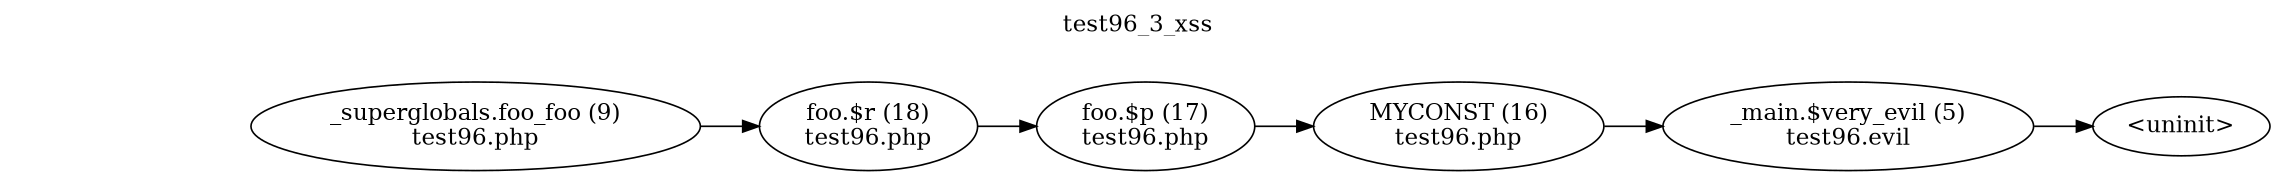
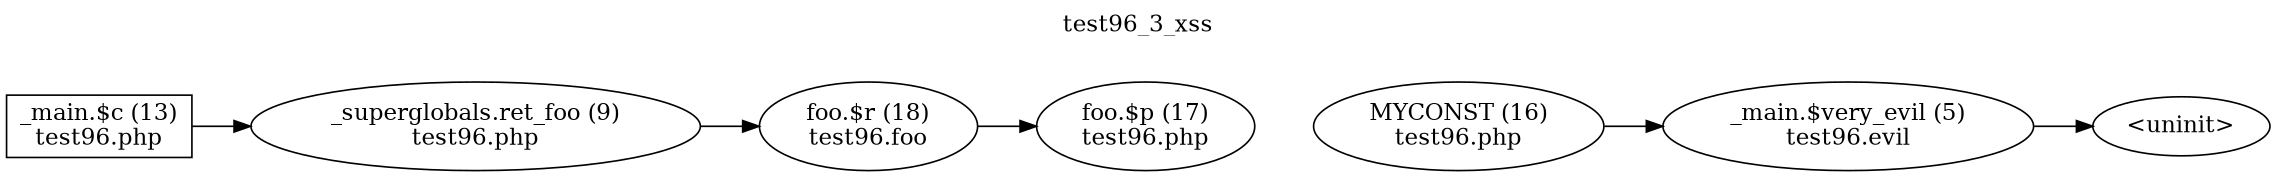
none -> (99, 126)
(476, 126) -> (476, 126)
(869, 126) -> (869, 126)
(1276, 126) -> none
